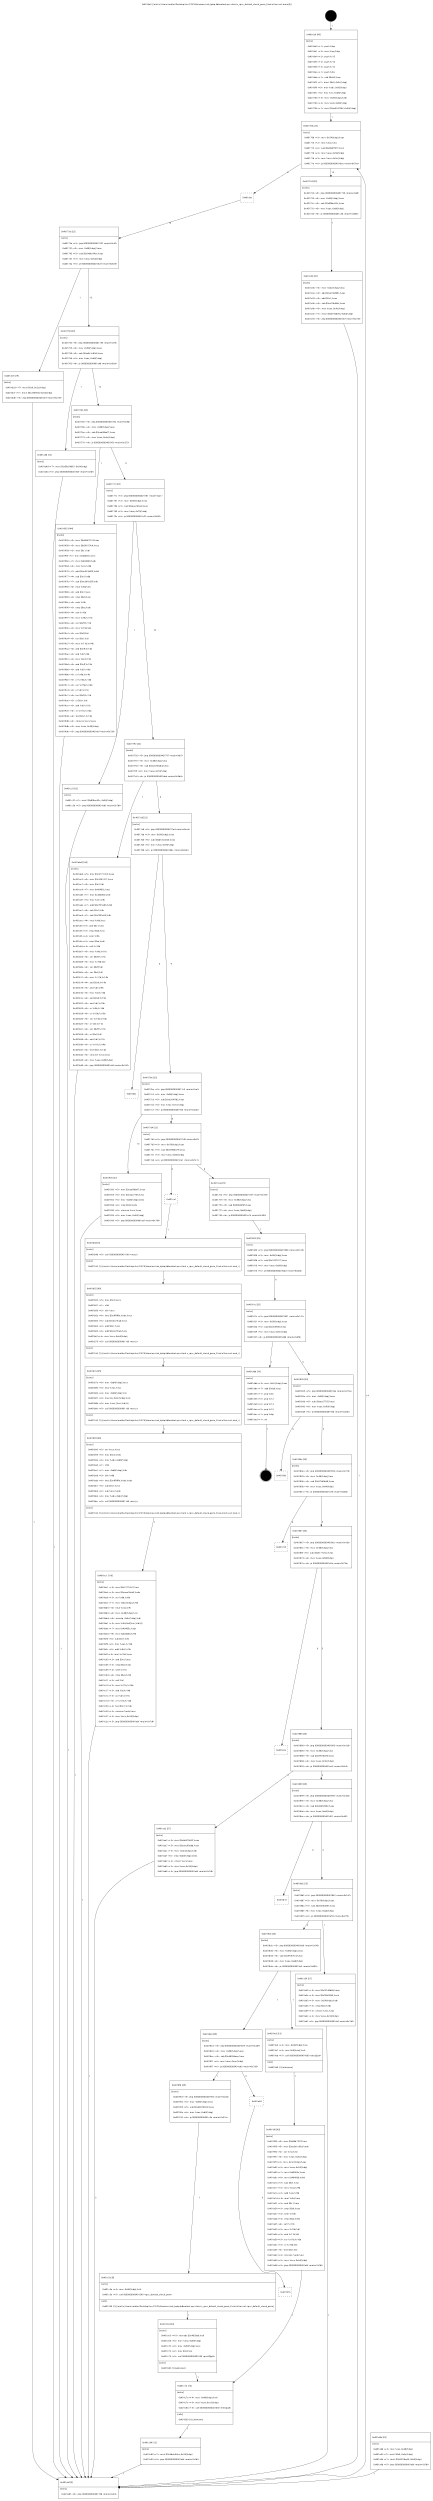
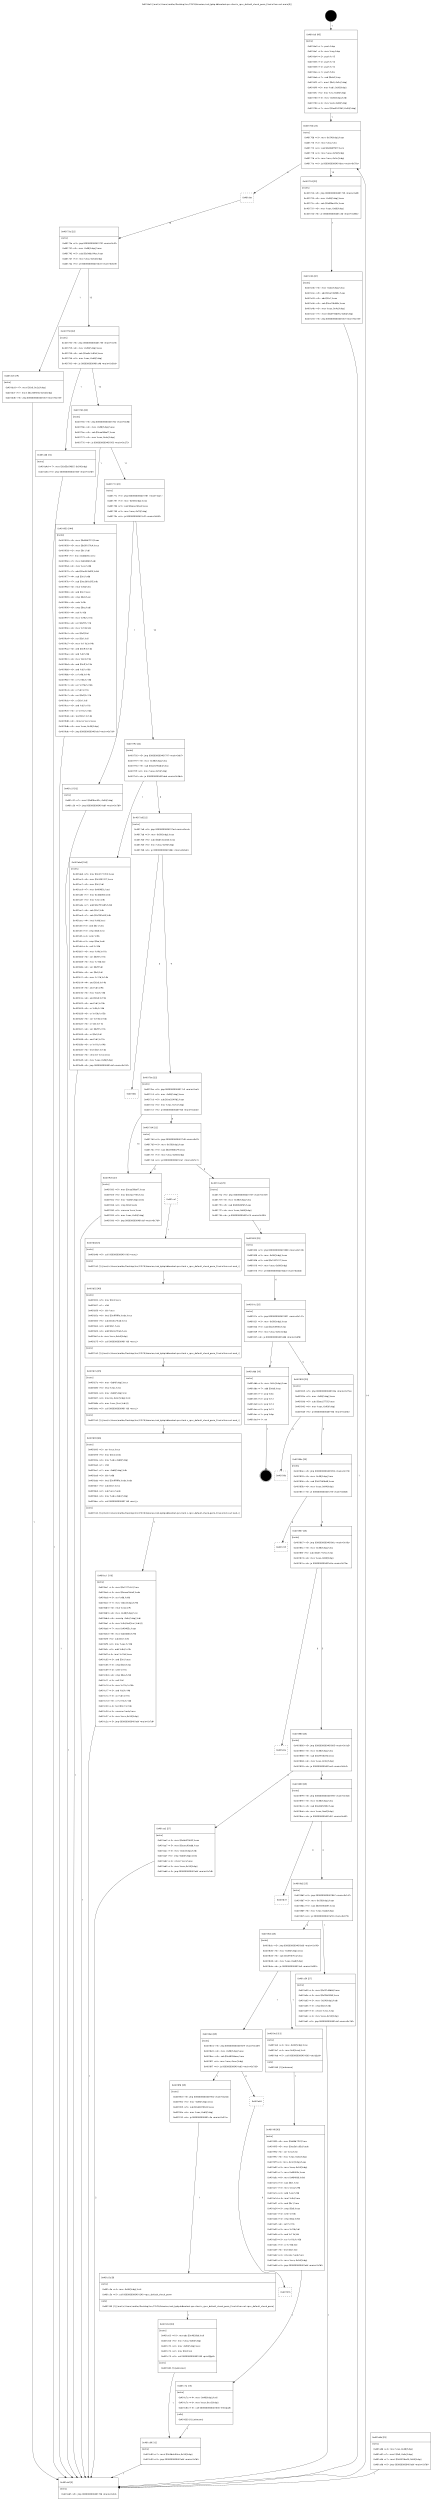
(171, 1179) -> (154, 1168)
(196, 2376) -> (169, 2404)
